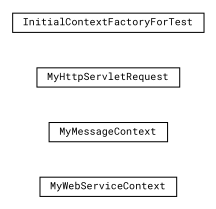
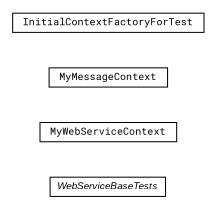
(108, 77) -> none
none -> (108, 186)
